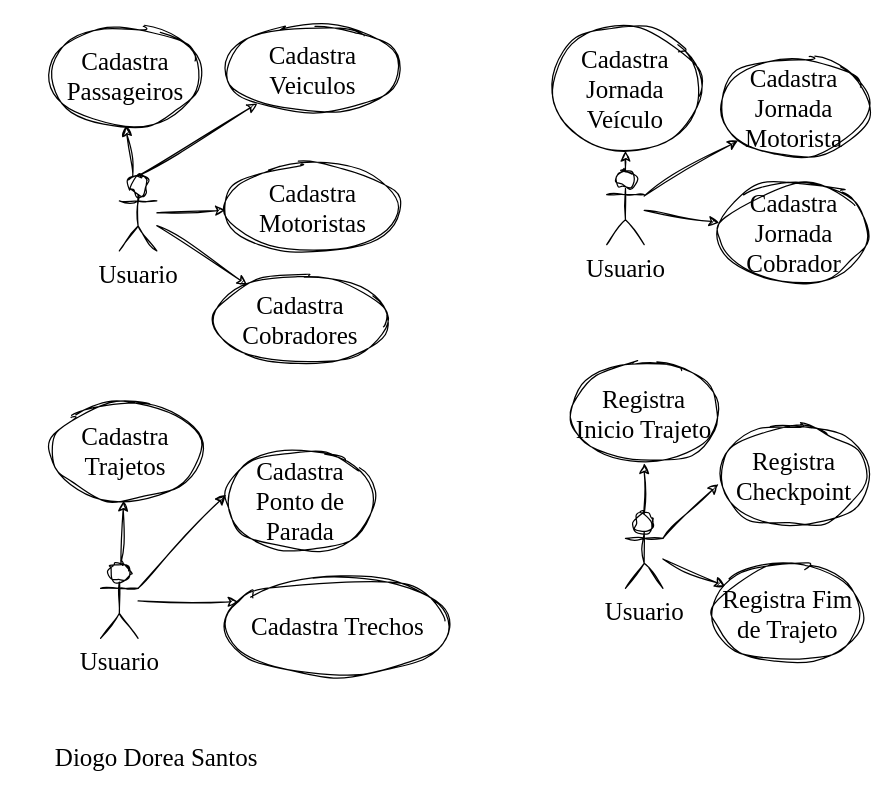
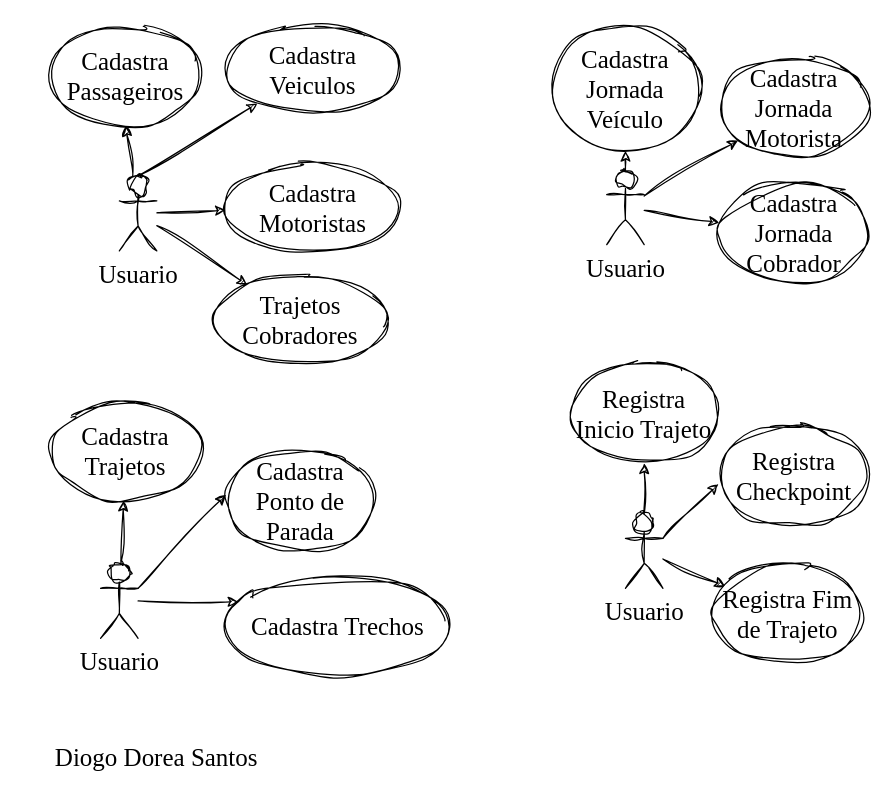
(301, 319) -> (301, 319)
